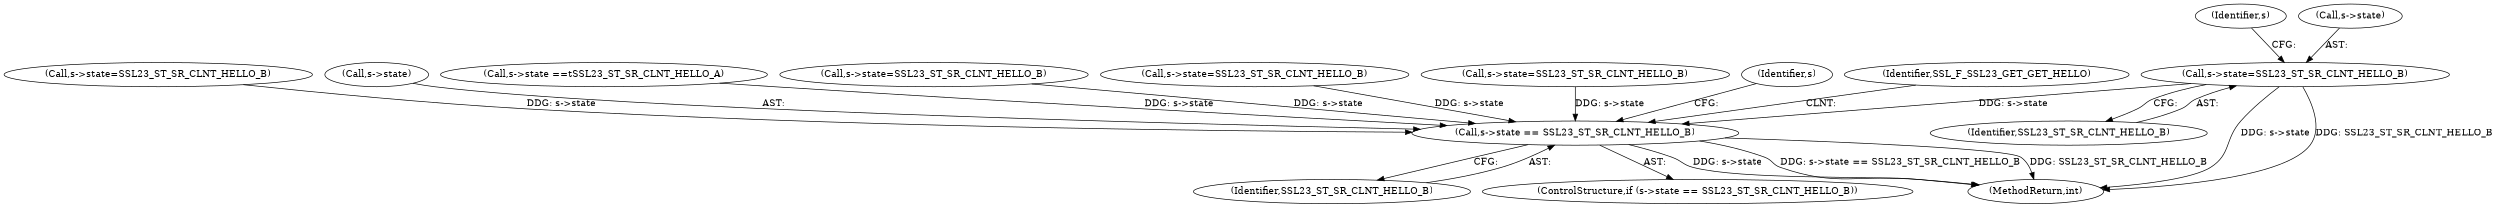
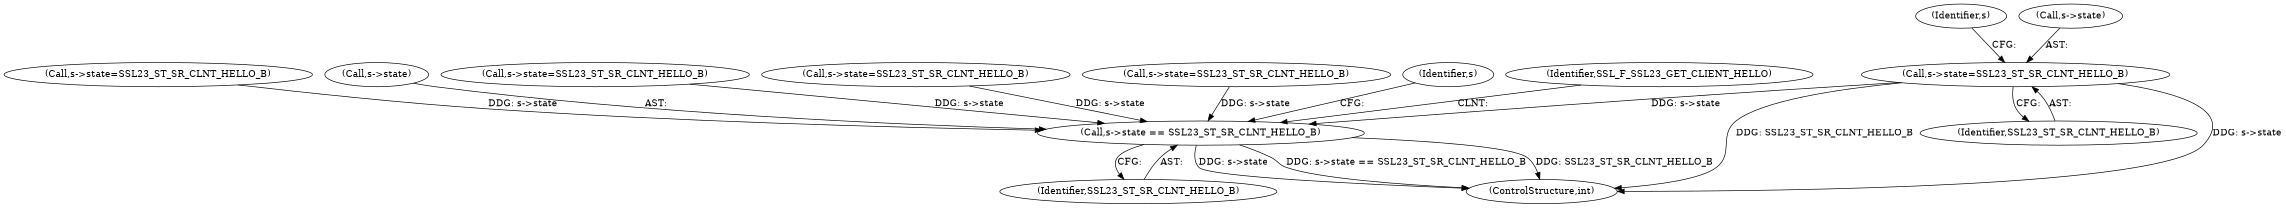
(604, 75) -> none
(1987, 75) -> (1659, 75)
(1698, 192) -> none
(2036, 192) -> (1542, 192)
